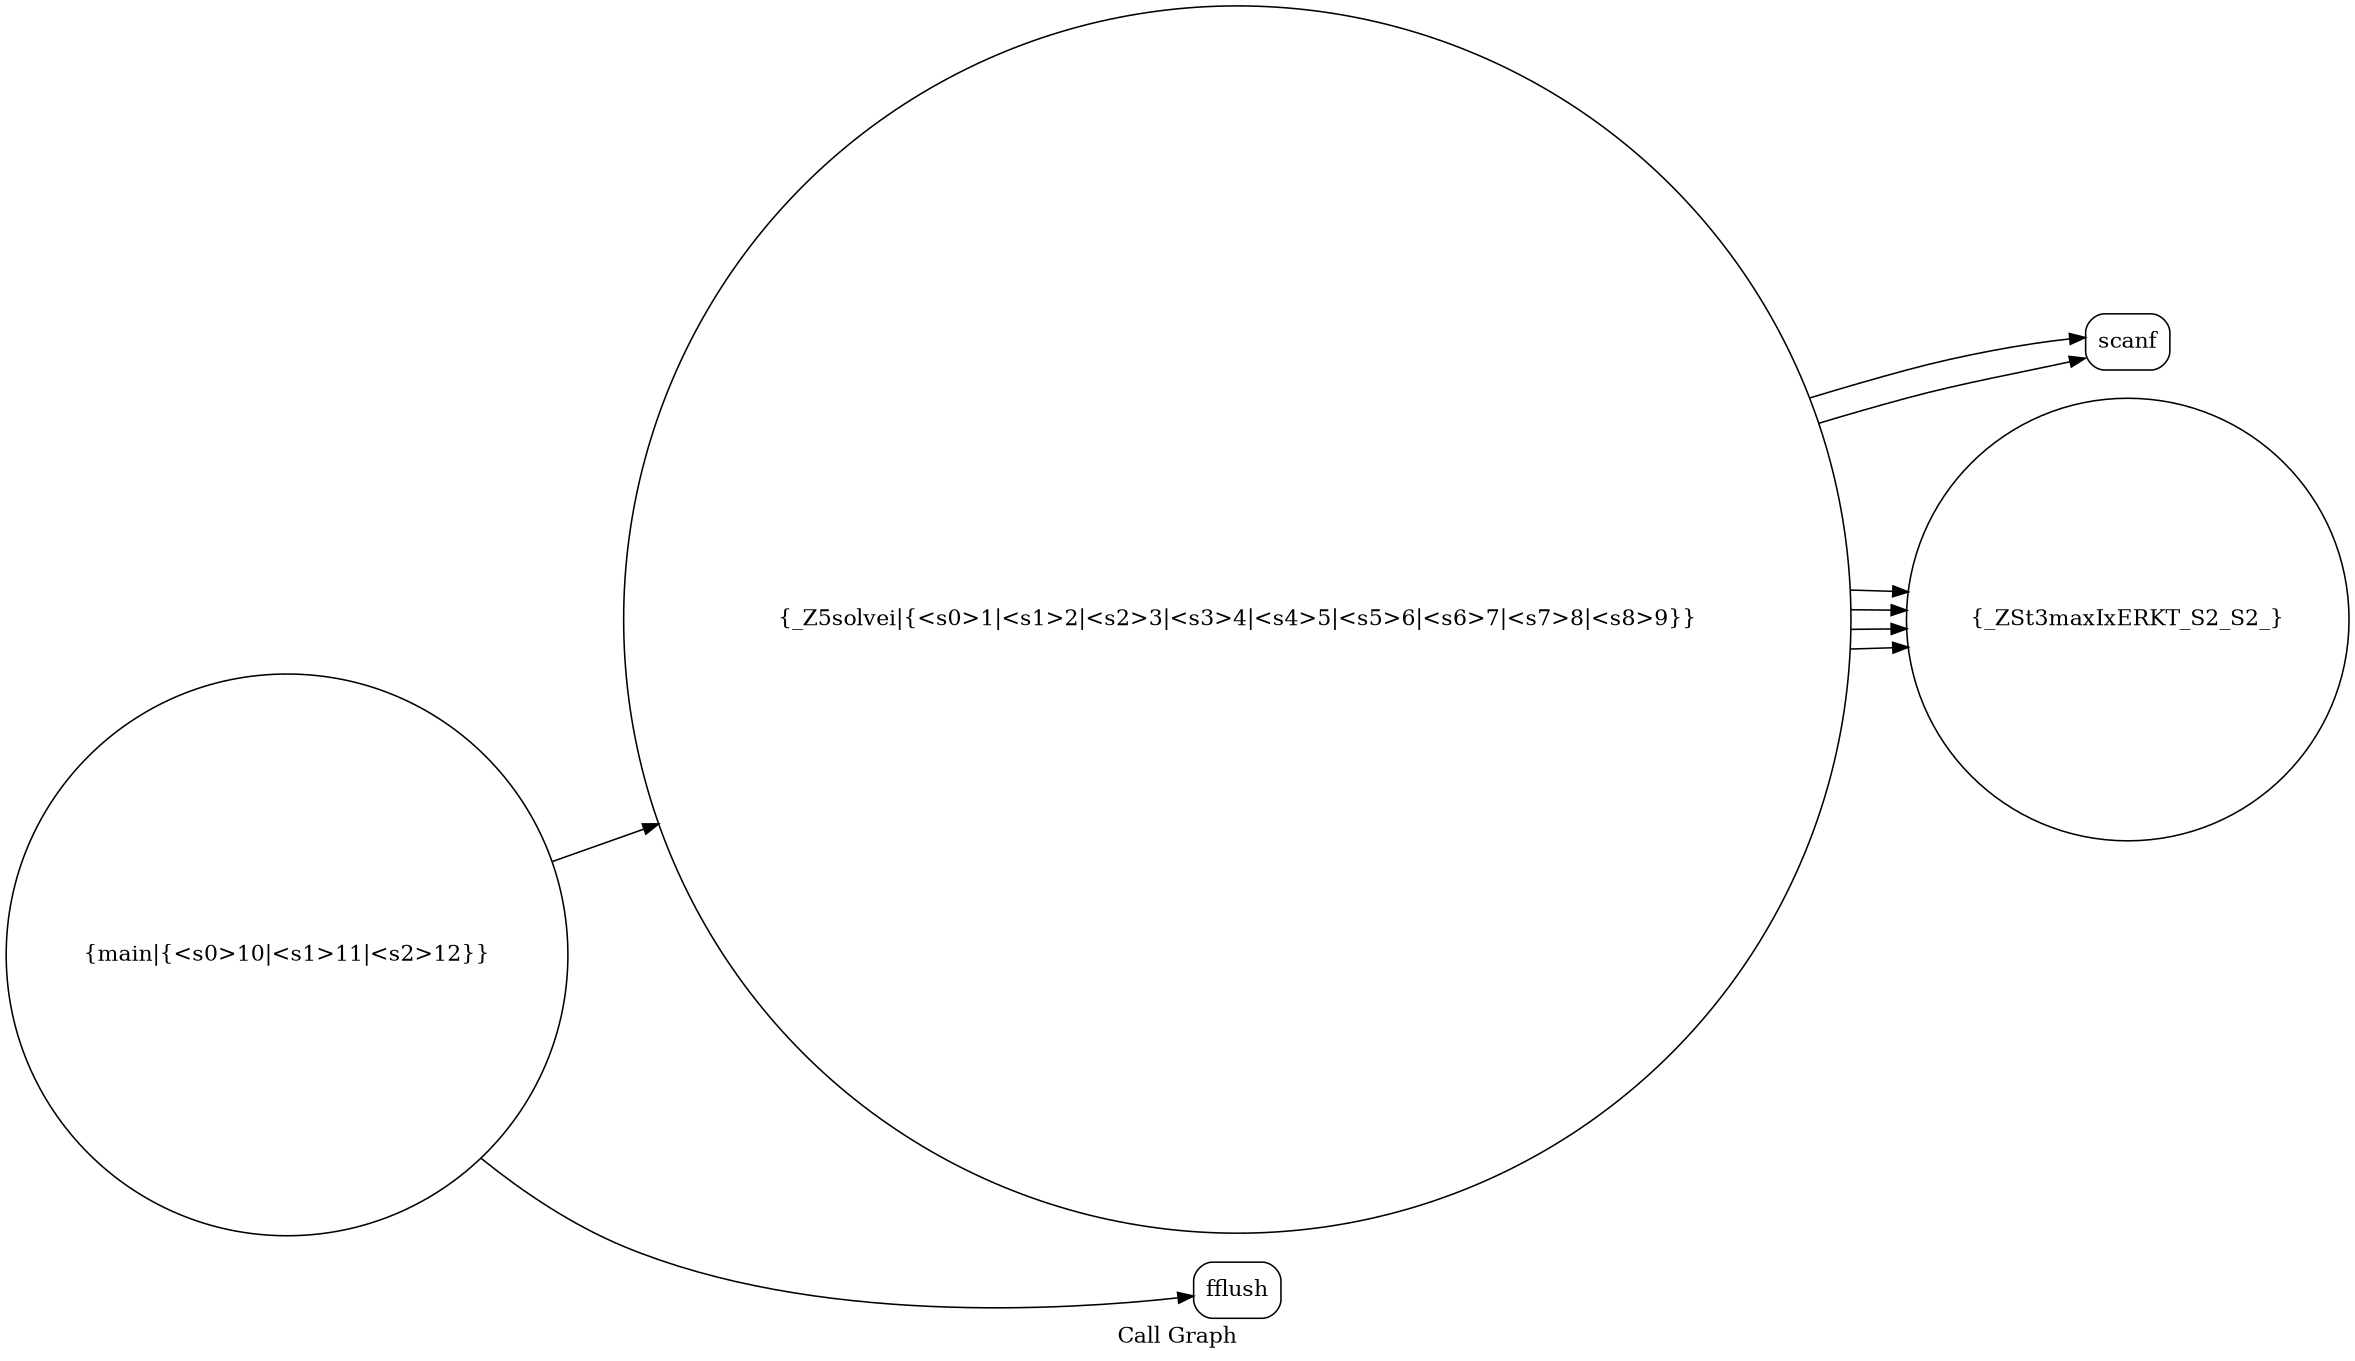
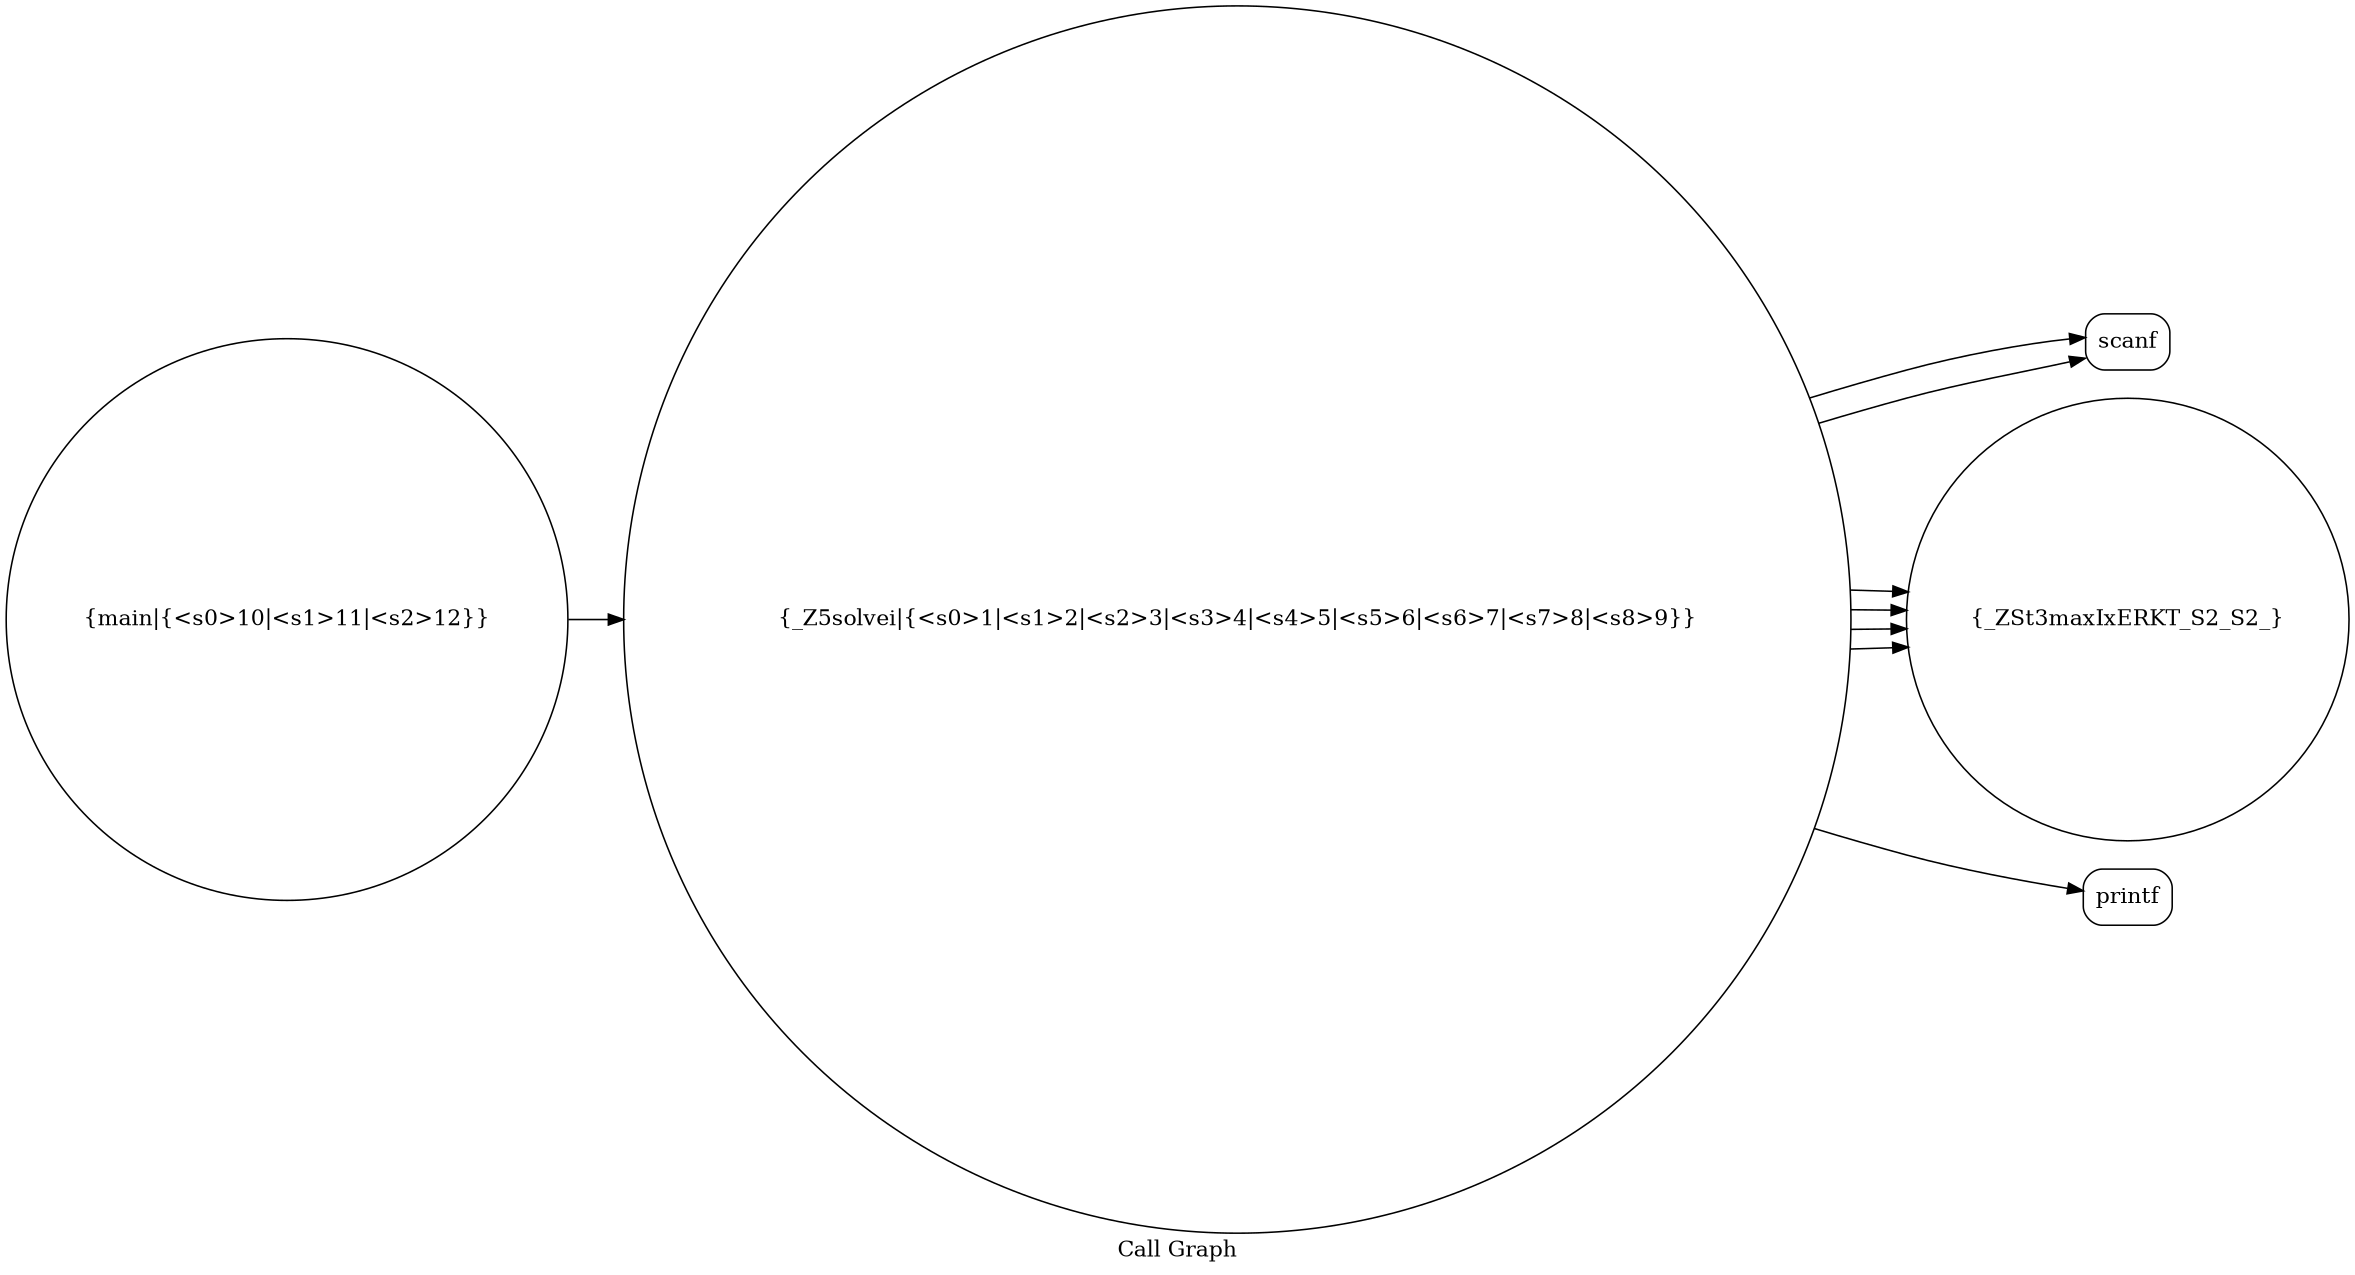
none -> (2128, 897)
(1237, 1290) -> none
